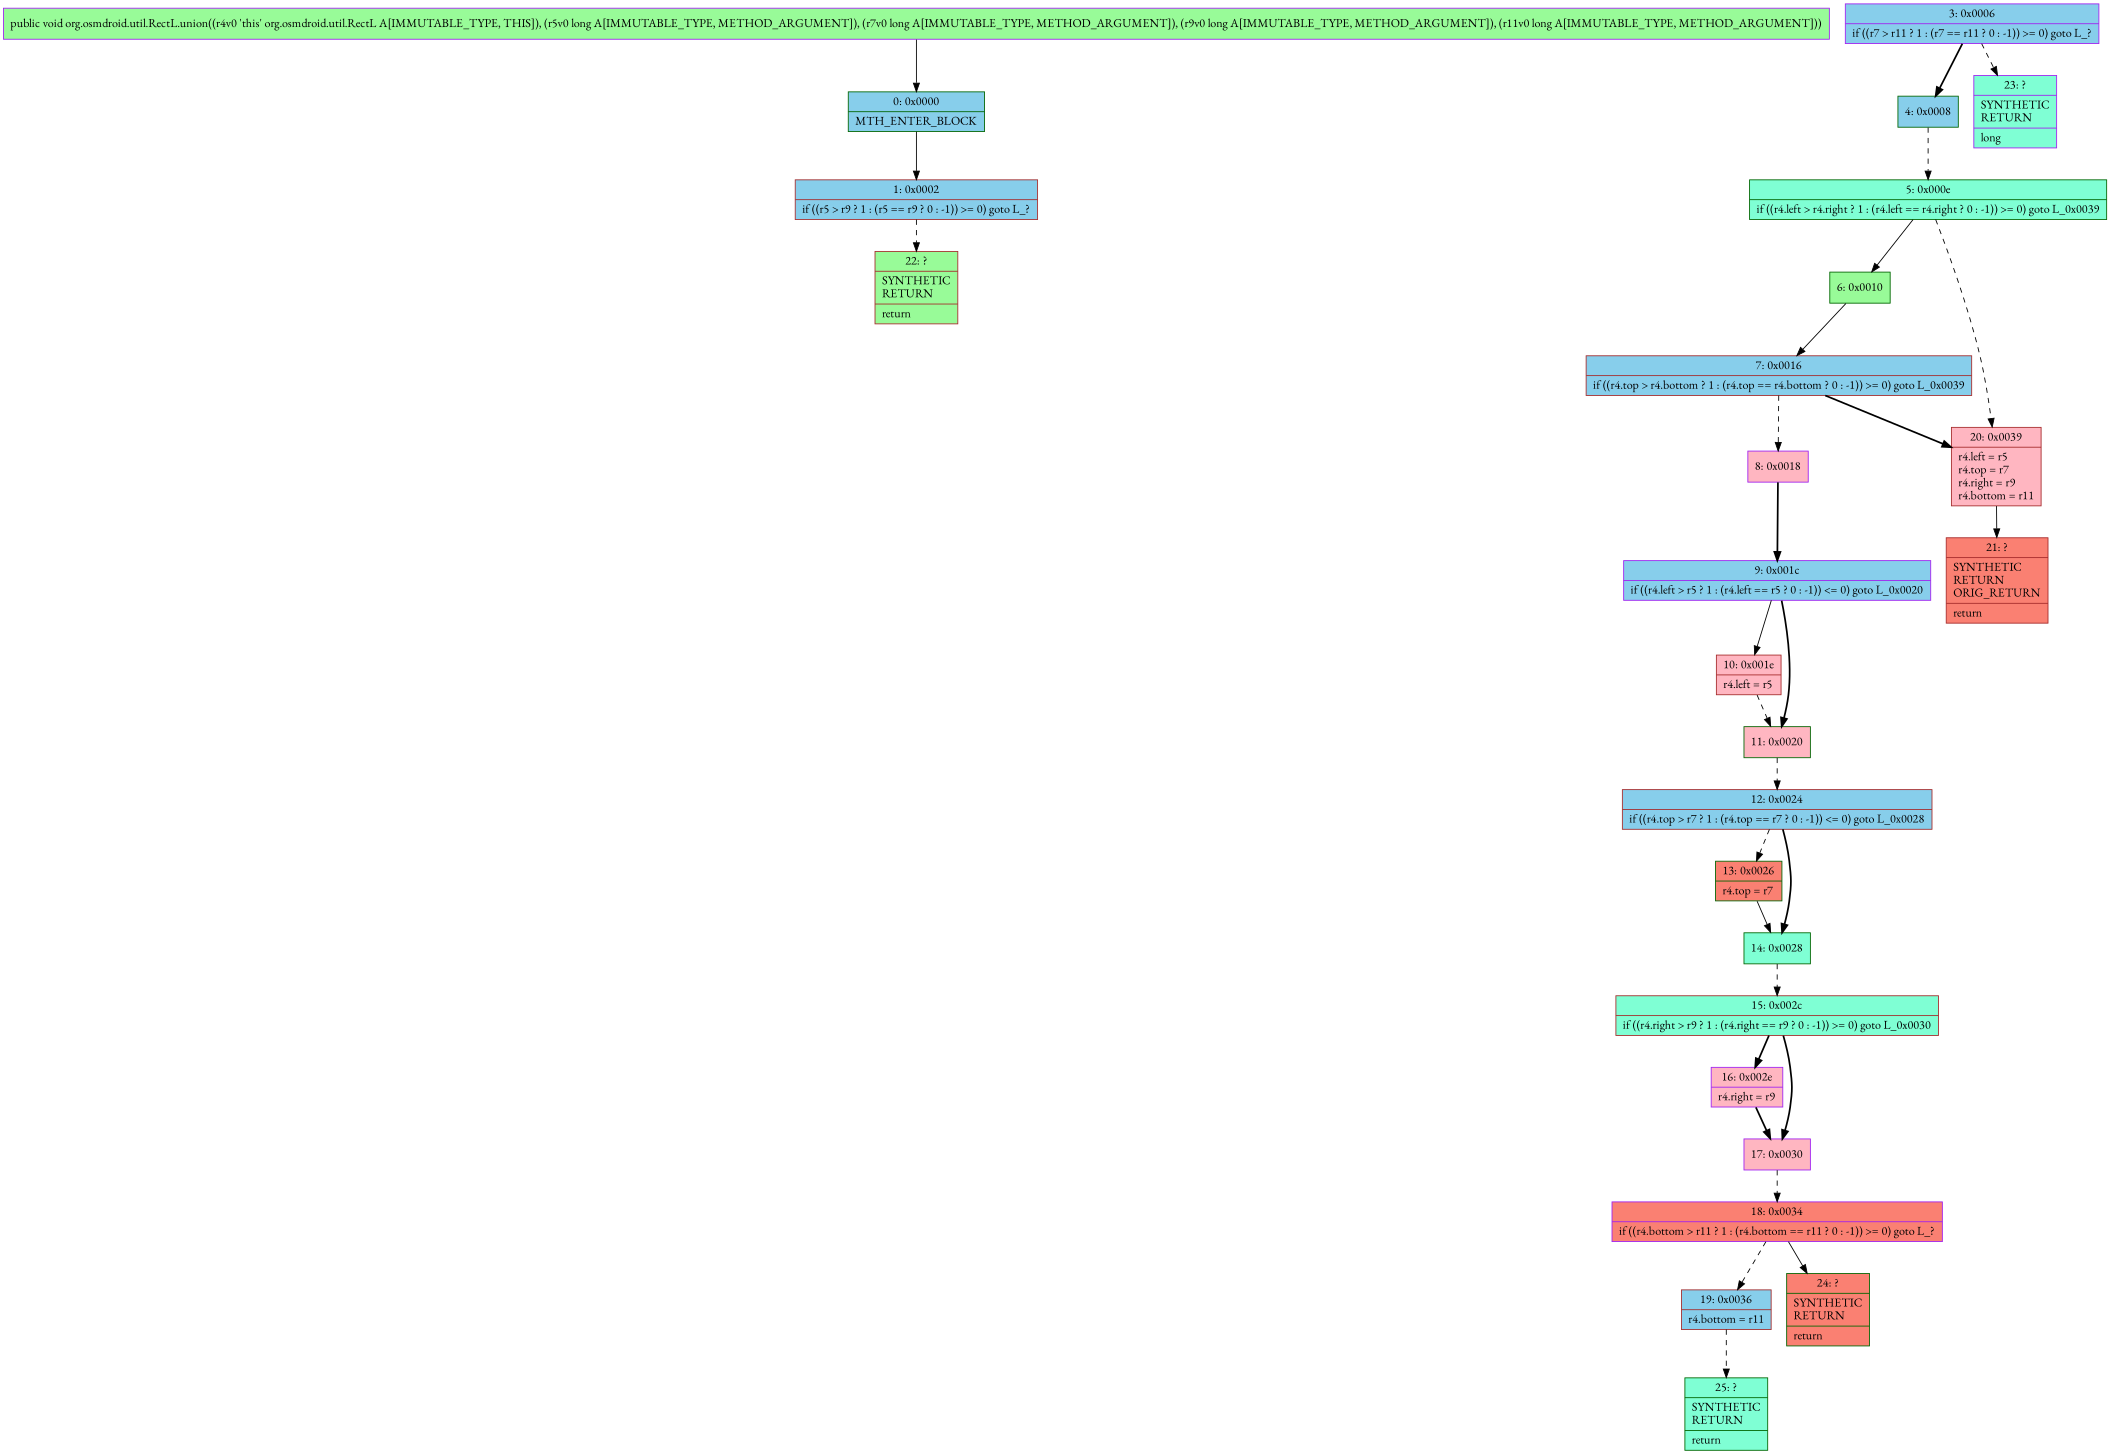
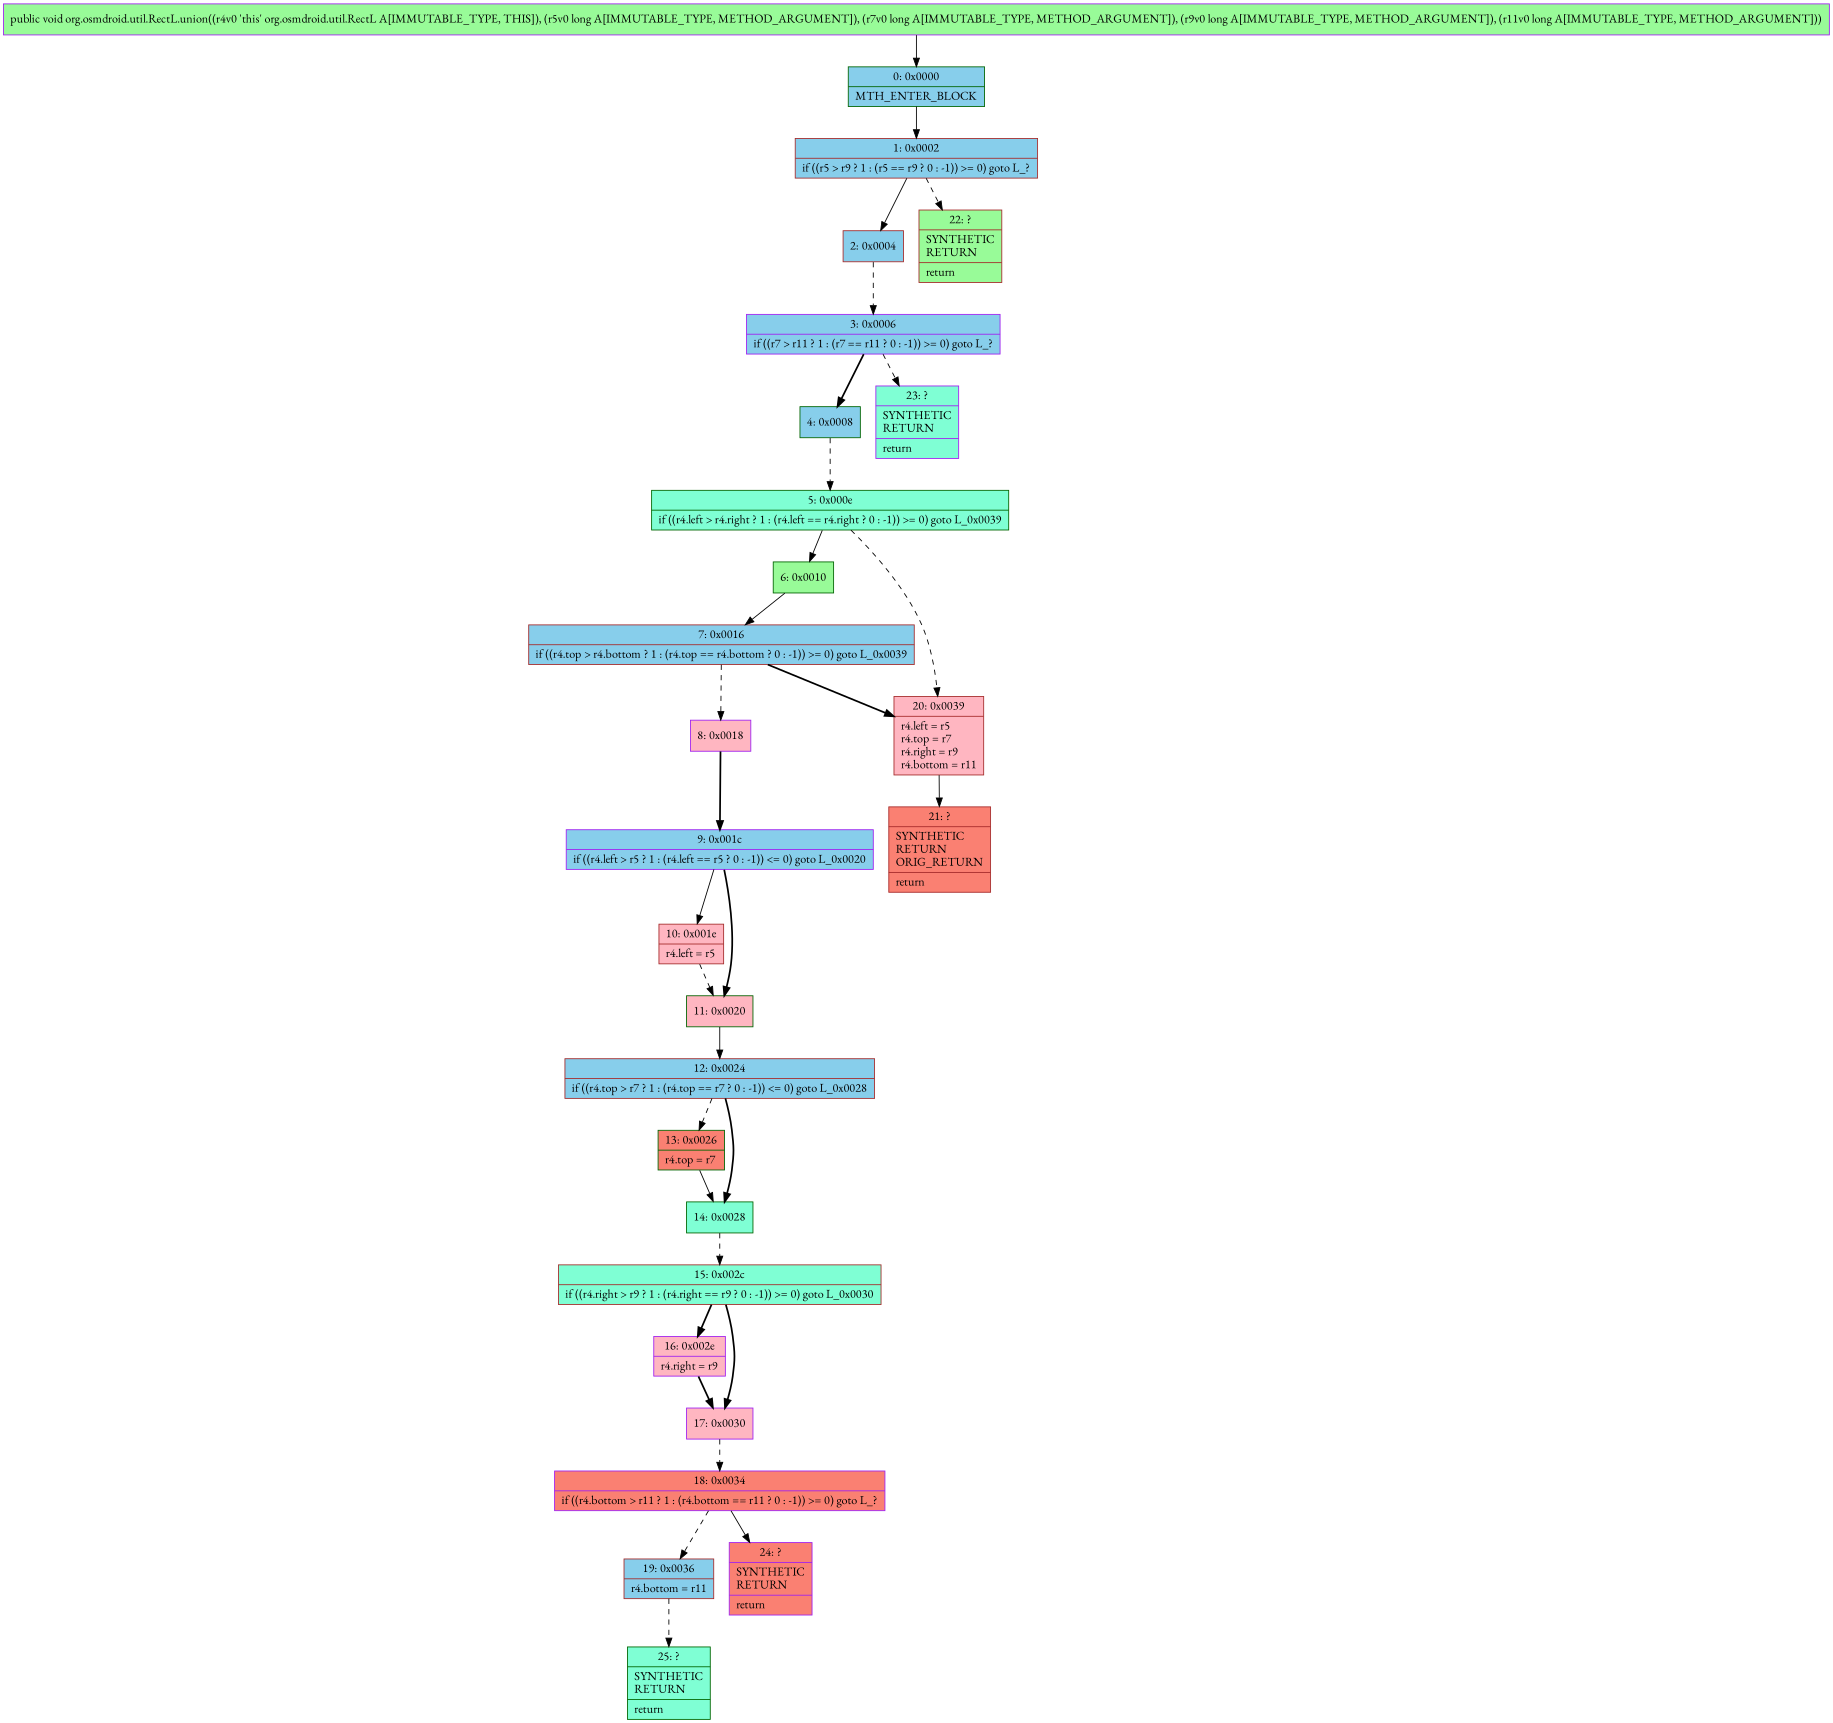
(1991, 138) -> (897, 448)
none -> (873, 246)
(1777, 769) -> (720, 1039)
(1828, 1310) -> (771, 1579)
